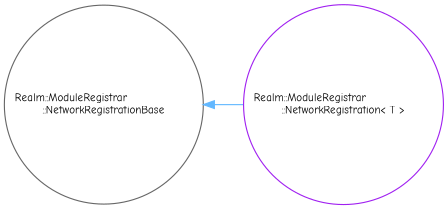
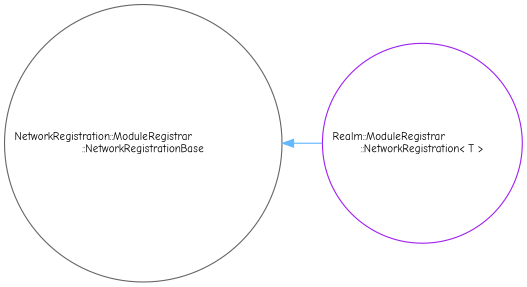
(104, 105) -> (143, 143)
